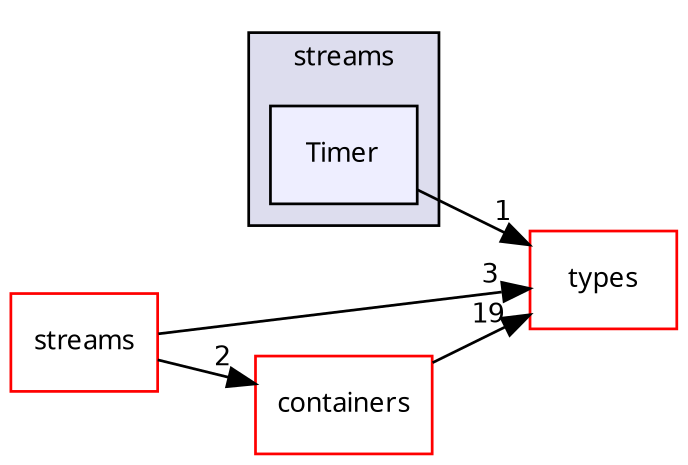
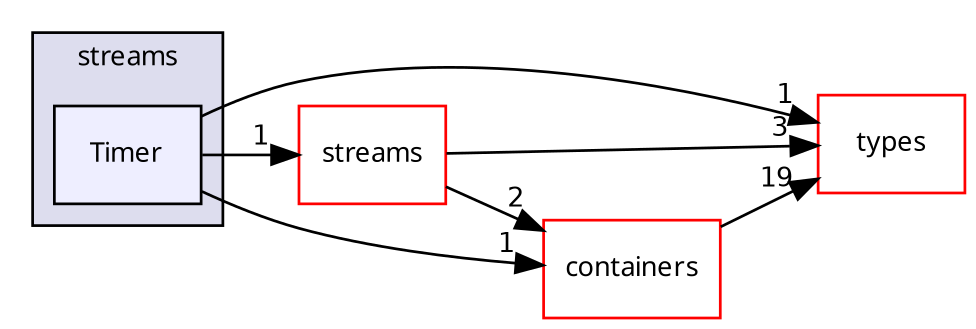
none -> (240, 155)
none -> (355, 241)
